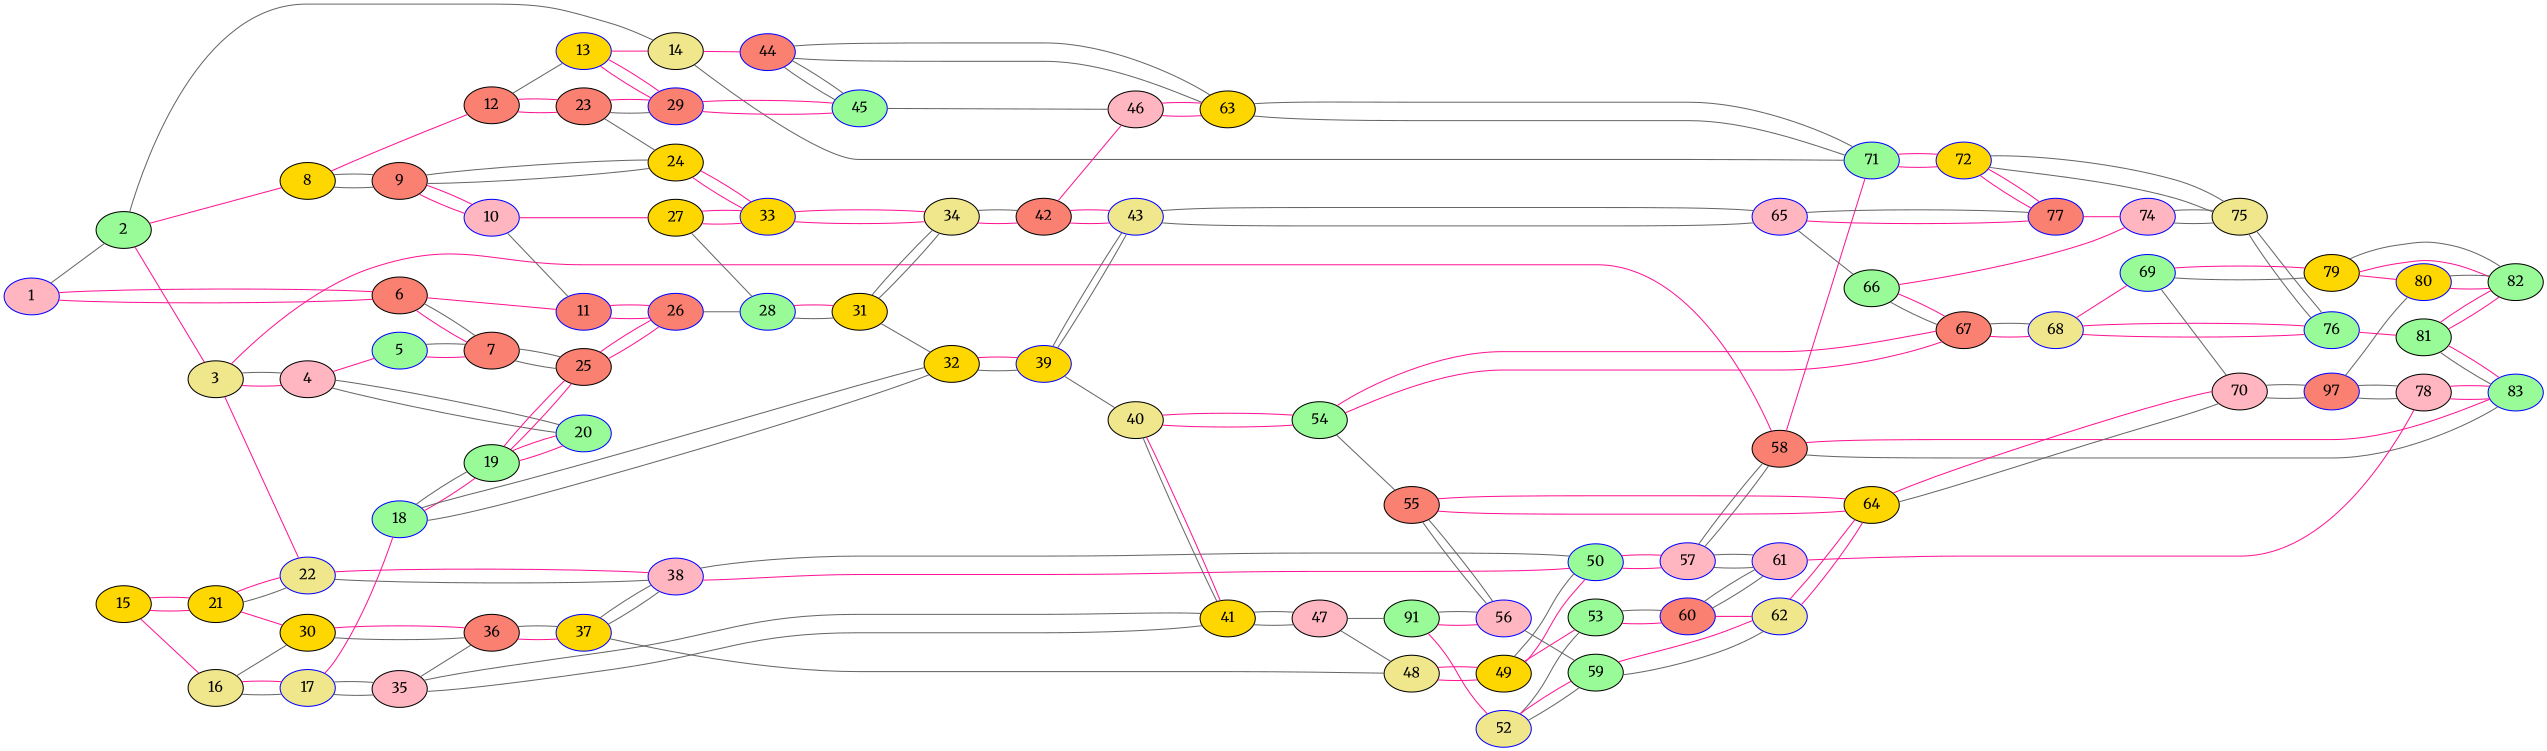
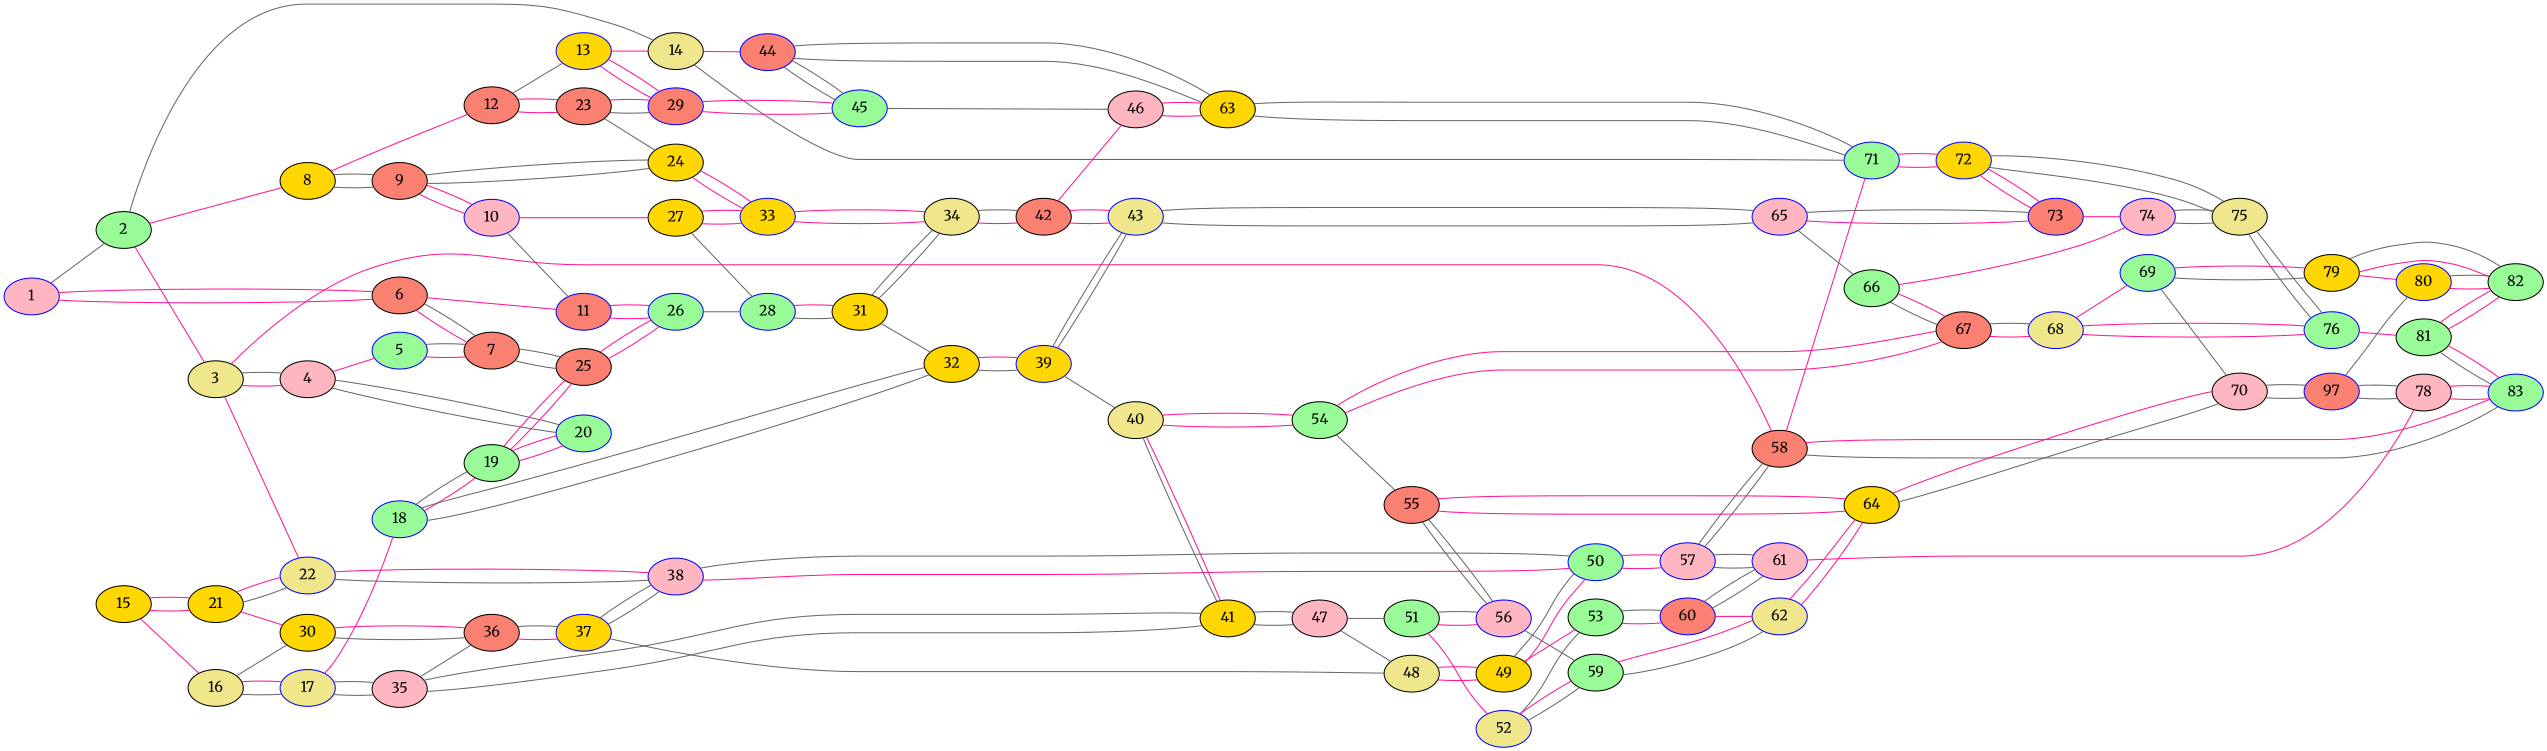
(2056, 217) -> (2056, 217)
(676, 312) -> (676, 312)
(1412, 618) -> (1412, 618)
